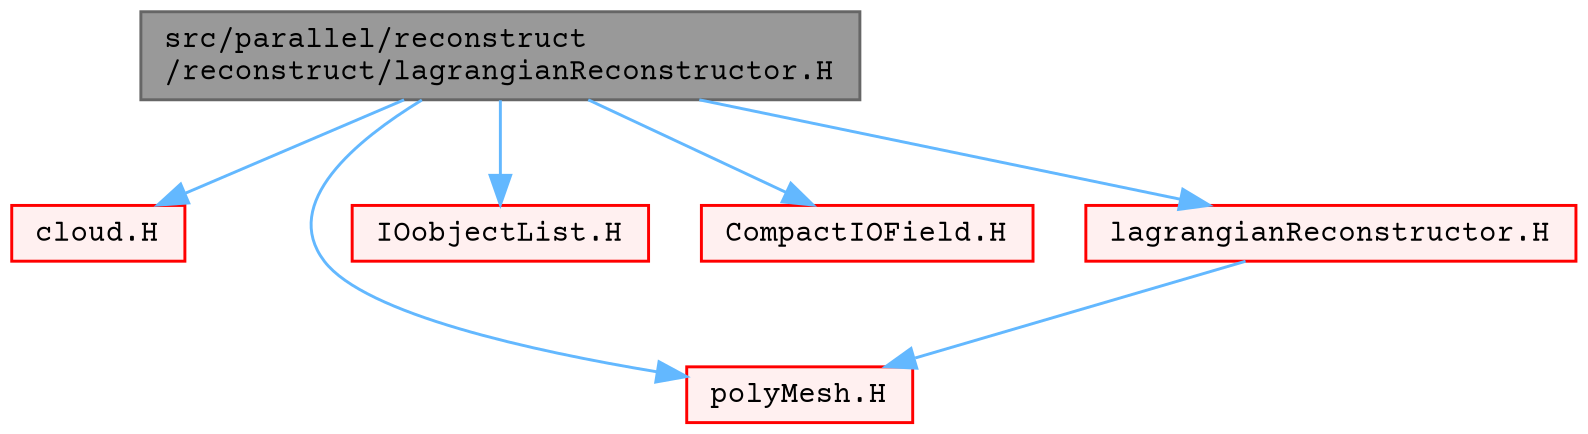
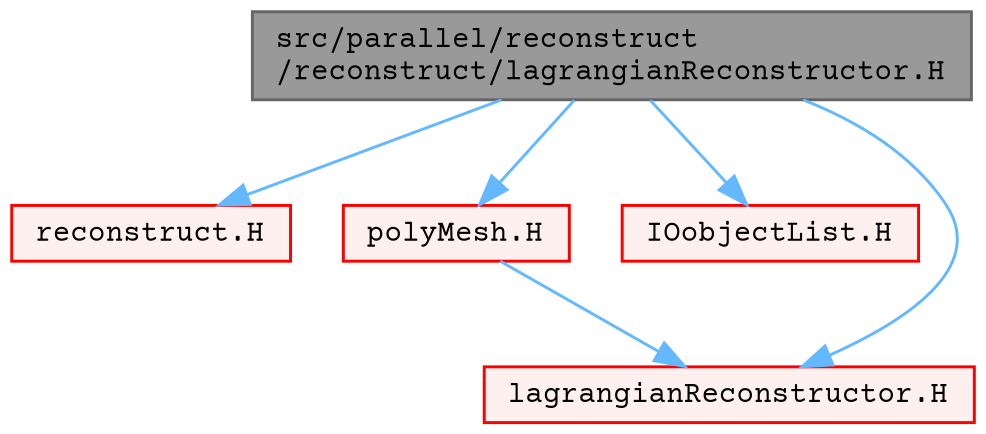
(98, 233) -> (151, 233)
(867, 233) -> none
(1080, 310) -> (579, 306)
